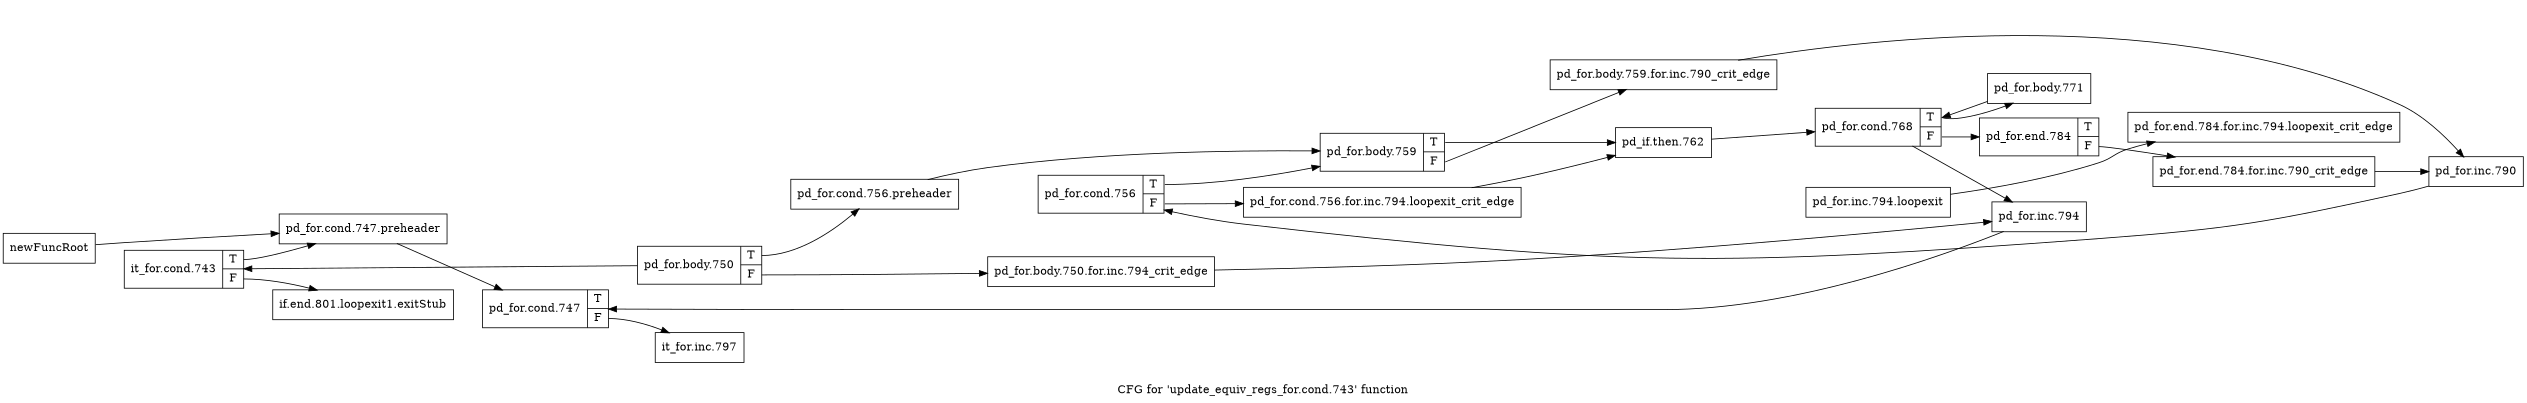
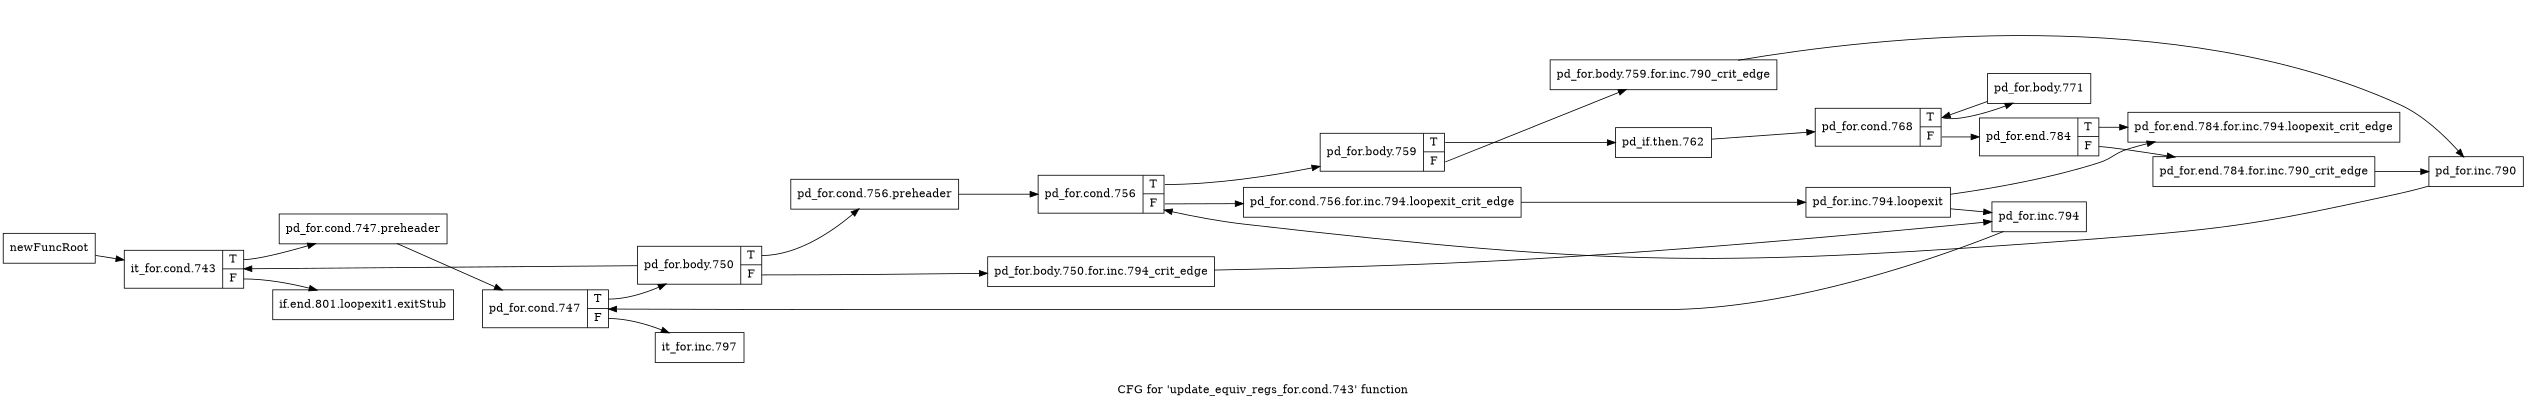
none -> (2109, 127)
(1119, 155) -> (994, 194)
(1959, 172) -> (1967, 210)
(1540, 174) -> (1659, 202)
(183, 239) -> (106, 257)
none -> (634, 296)
